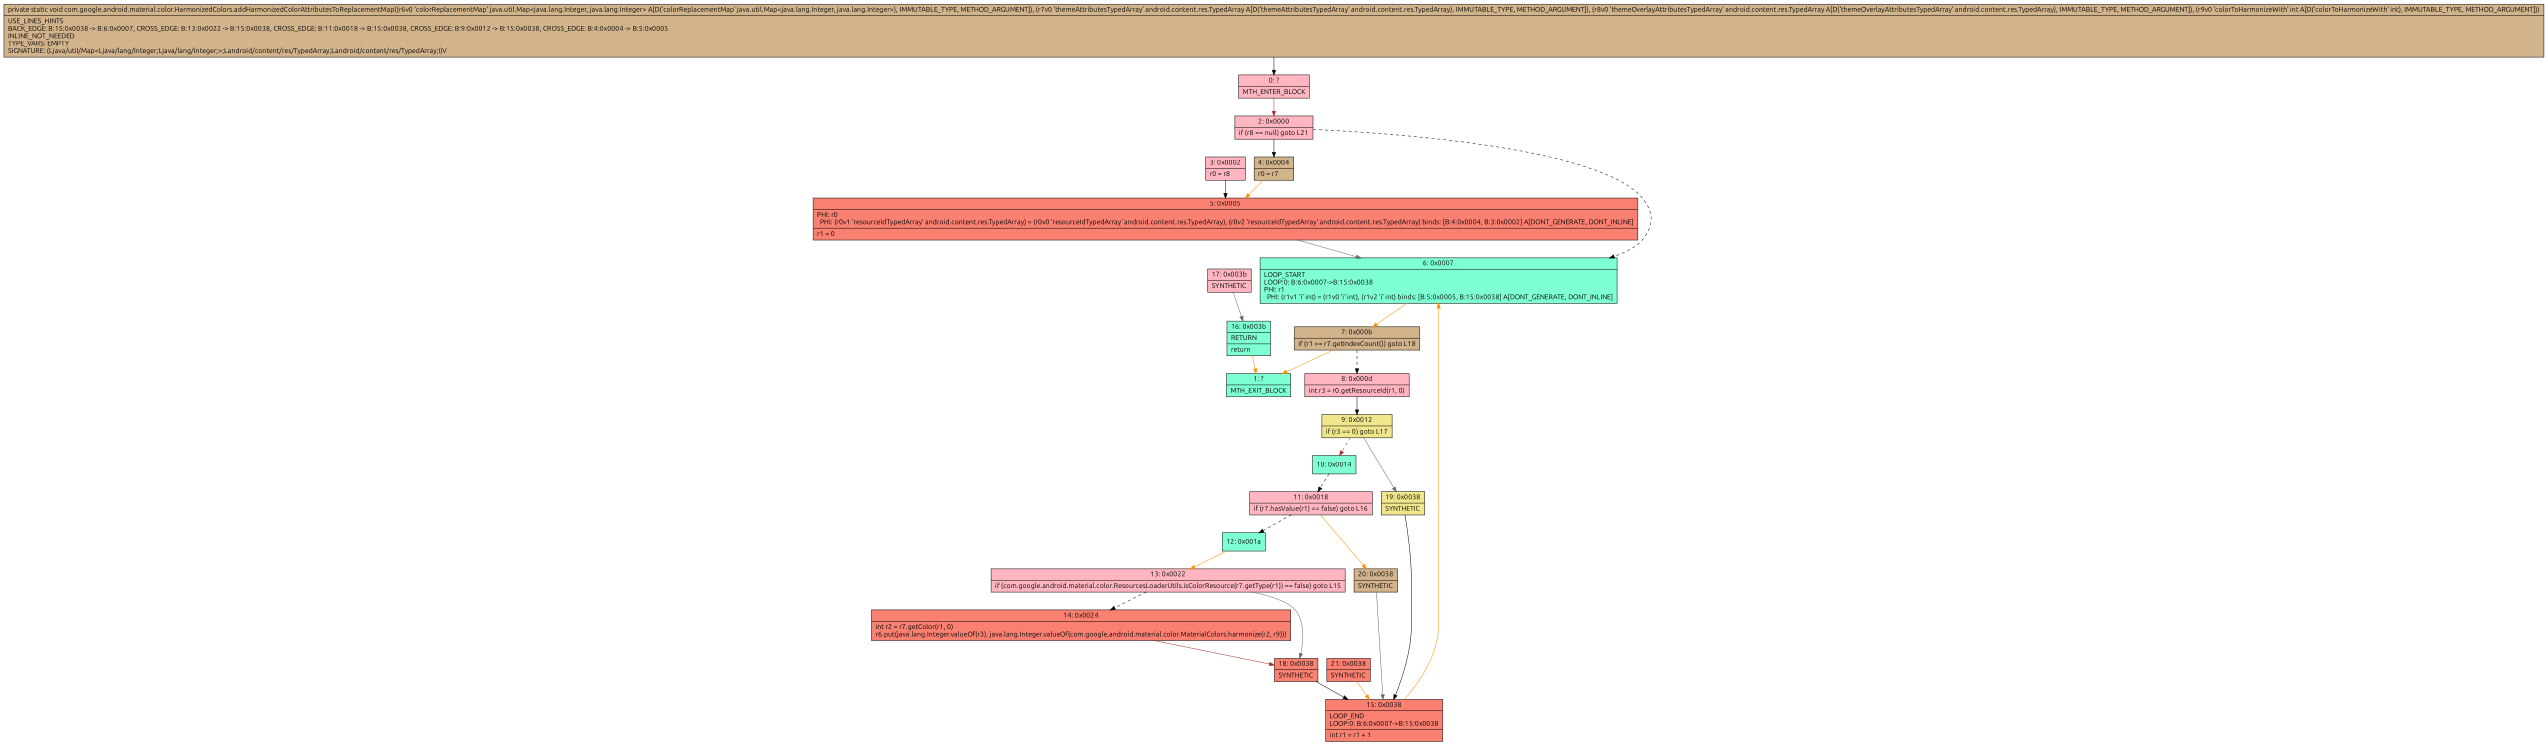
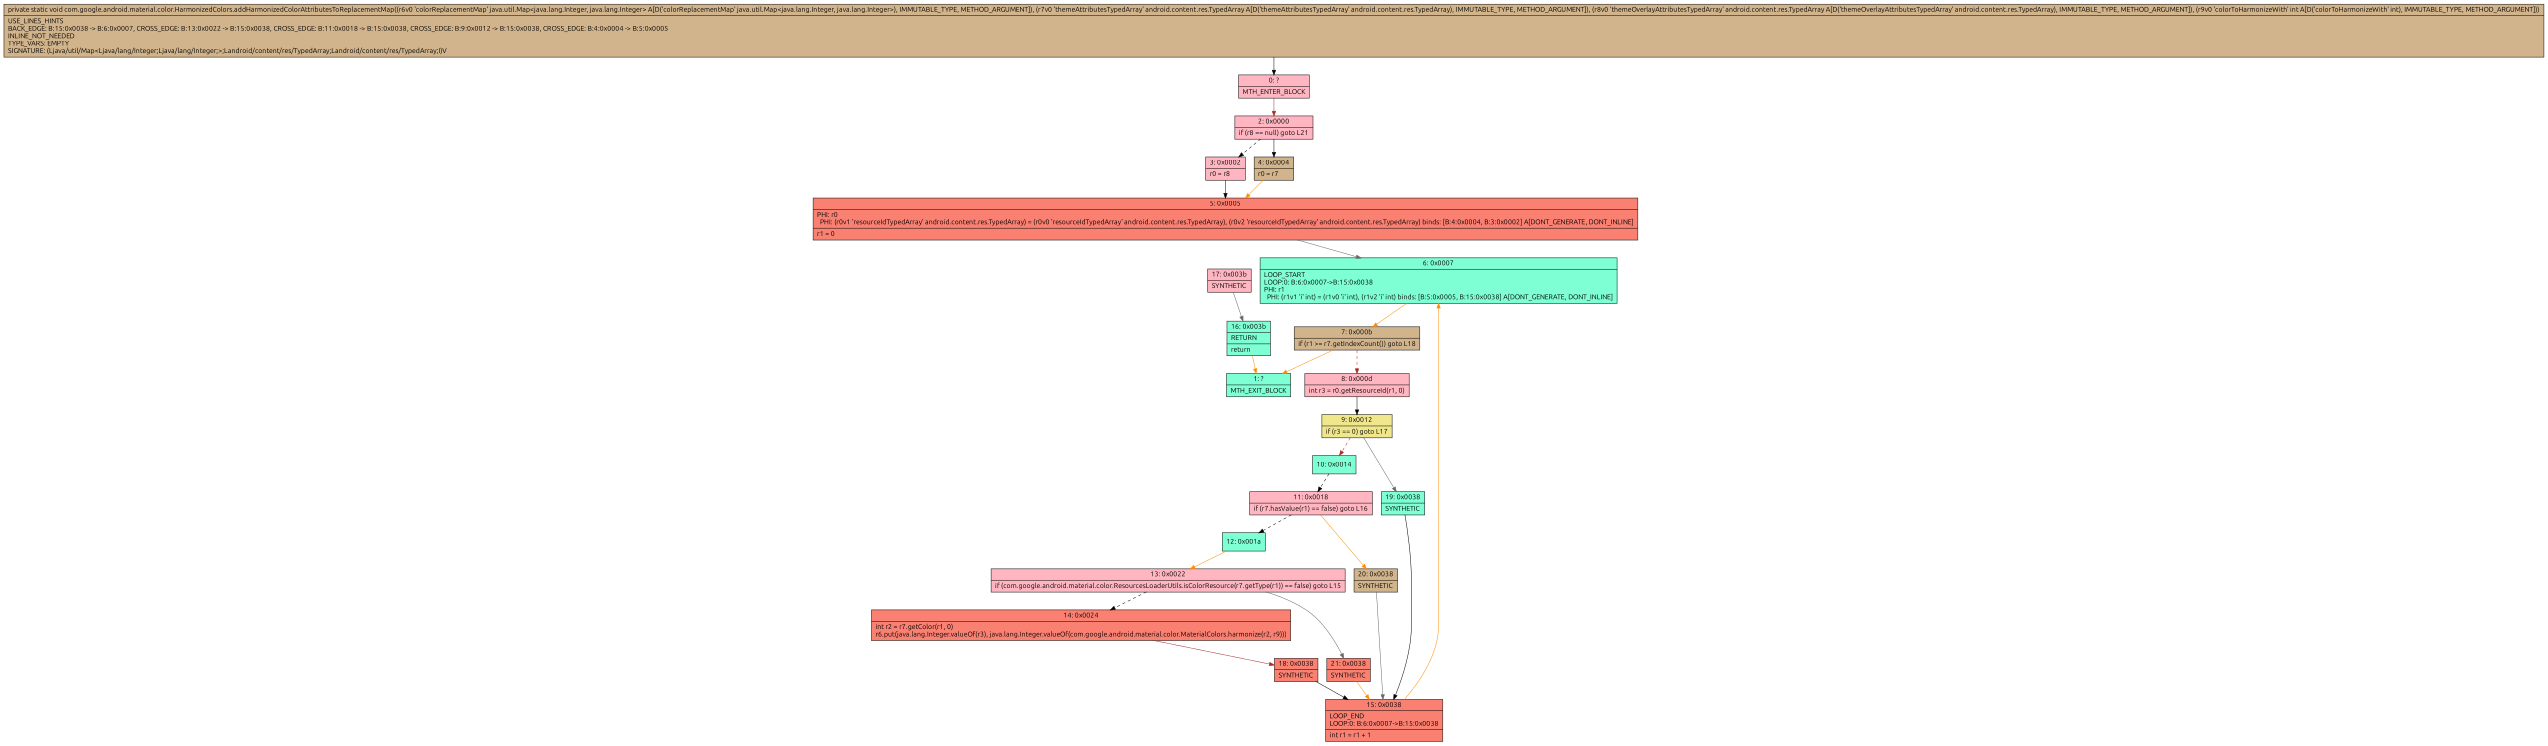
(1522, 152) -> (1252, 146)
(1357, 359) -> (1357, 359)
(1403, 503) -> (1403, 503)
(1294, 609) -> (1311, 614)
